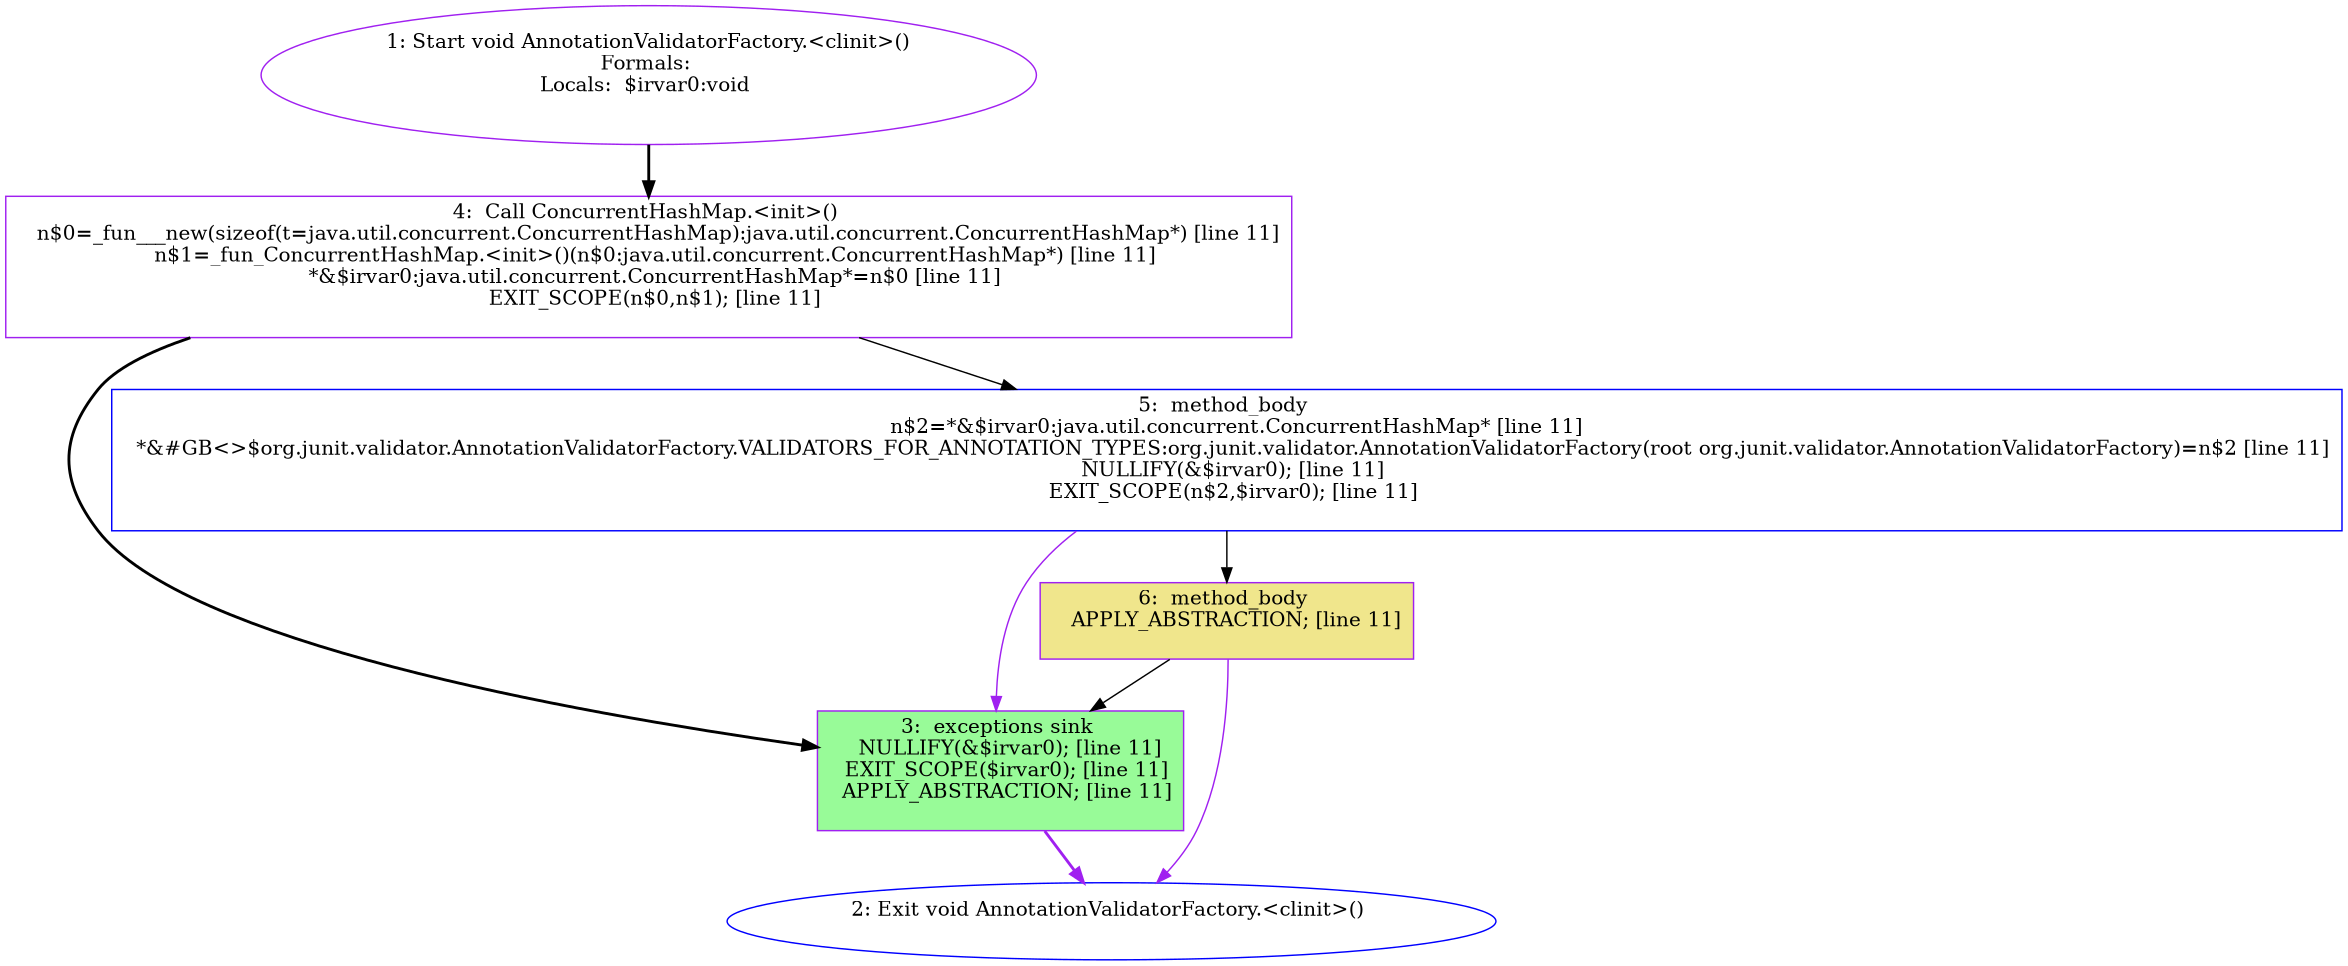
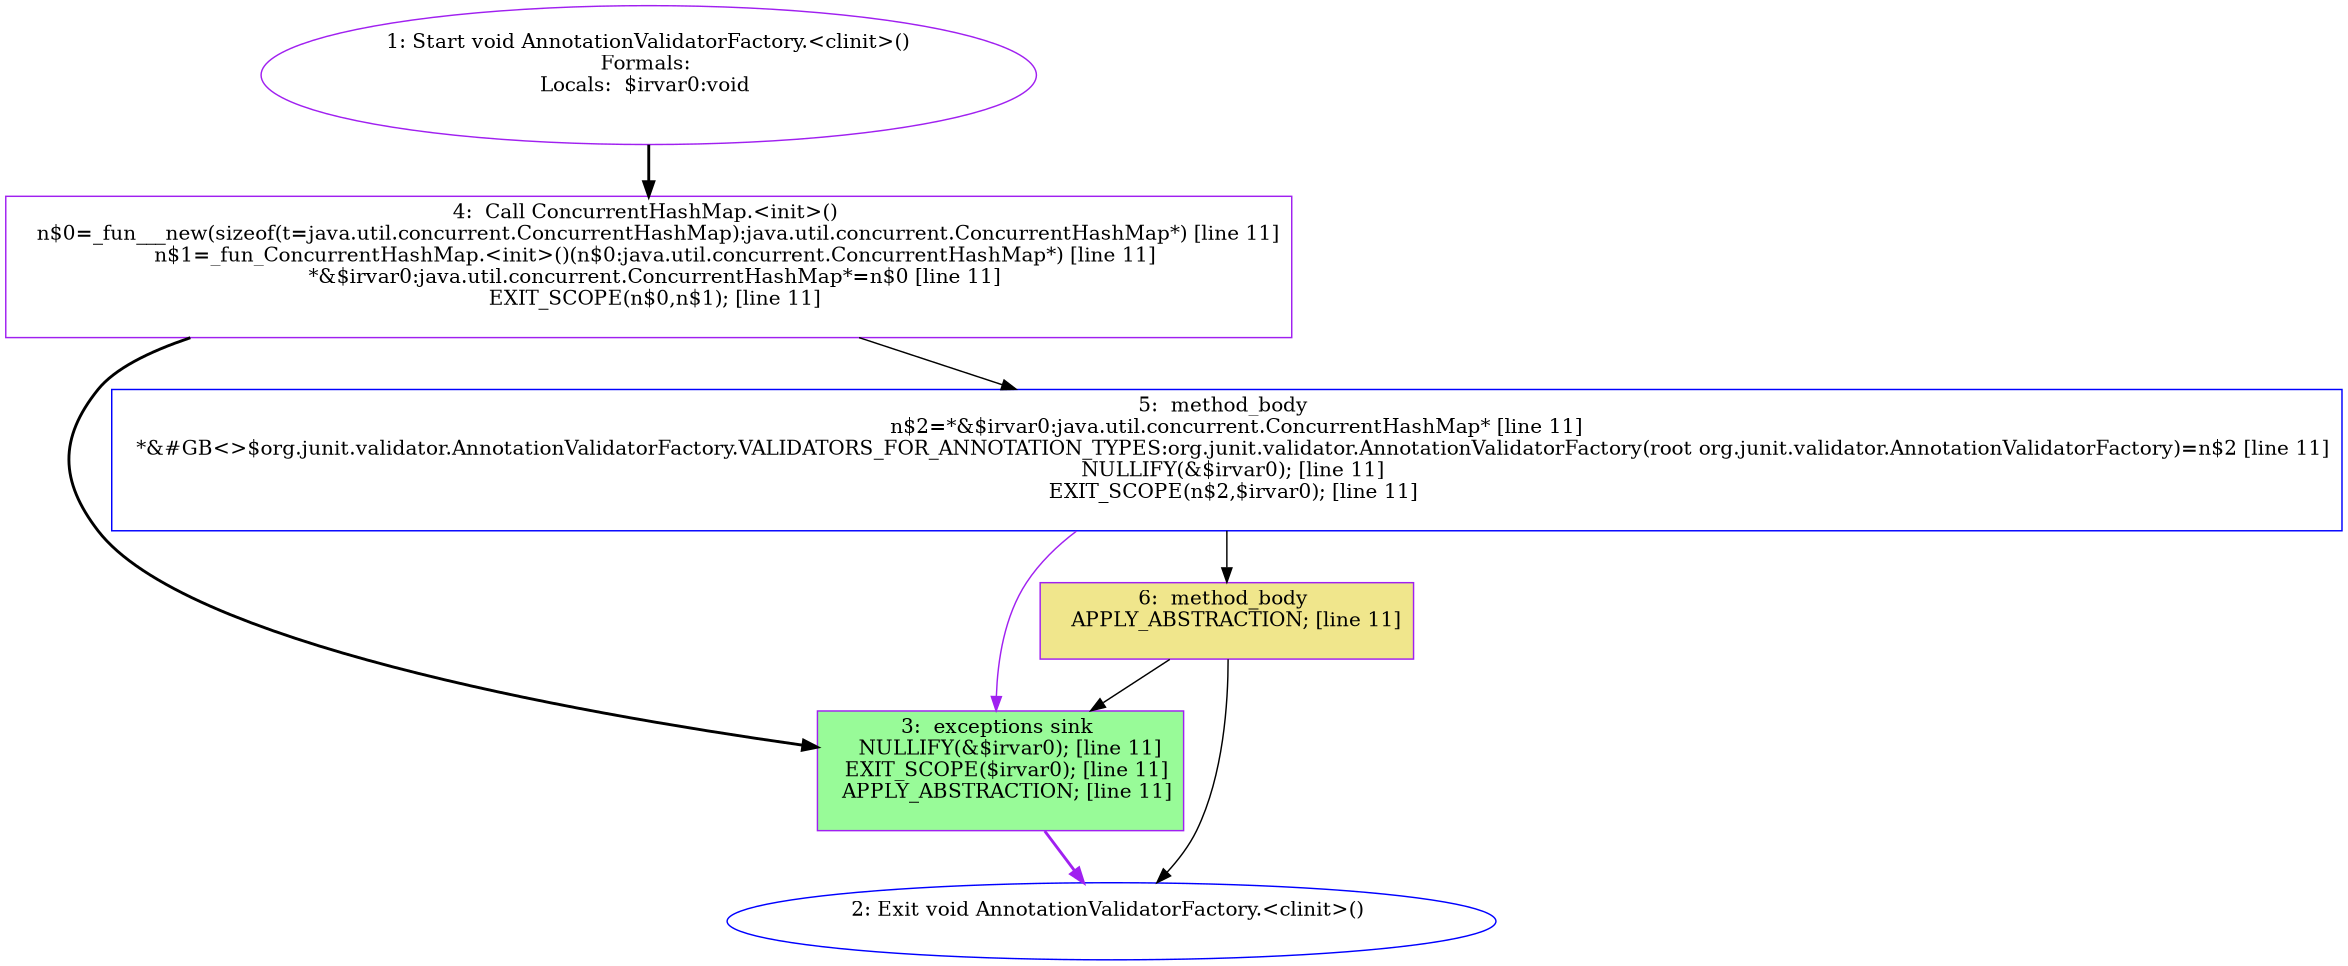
(1216, 772) -> (1216, 772)
